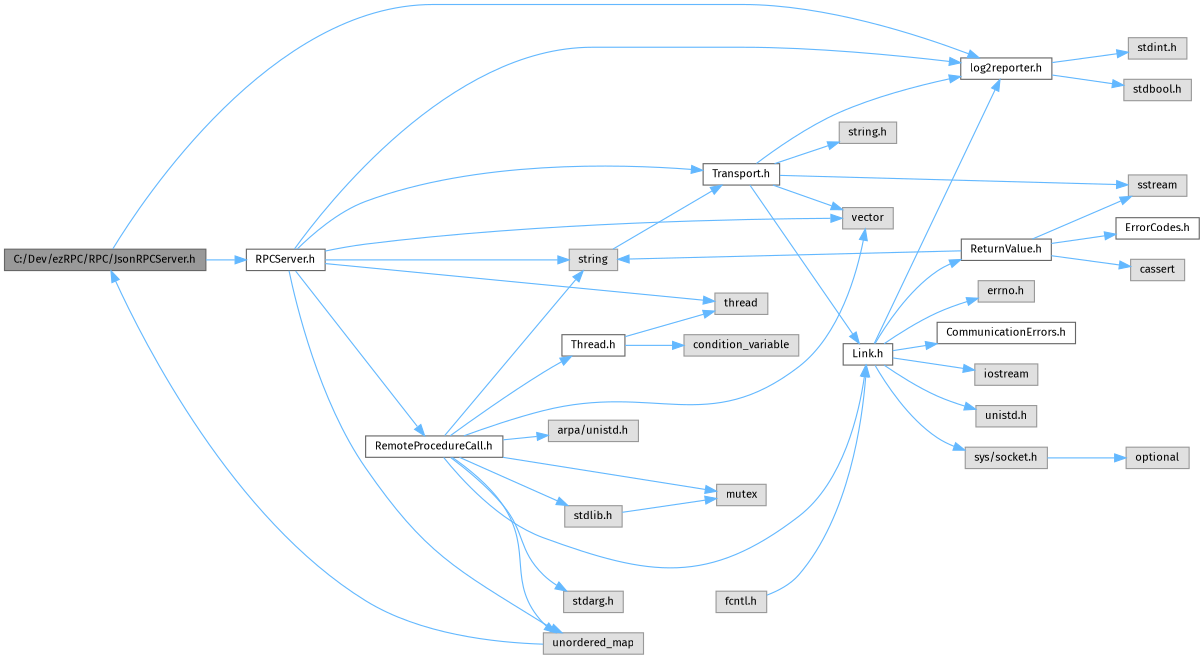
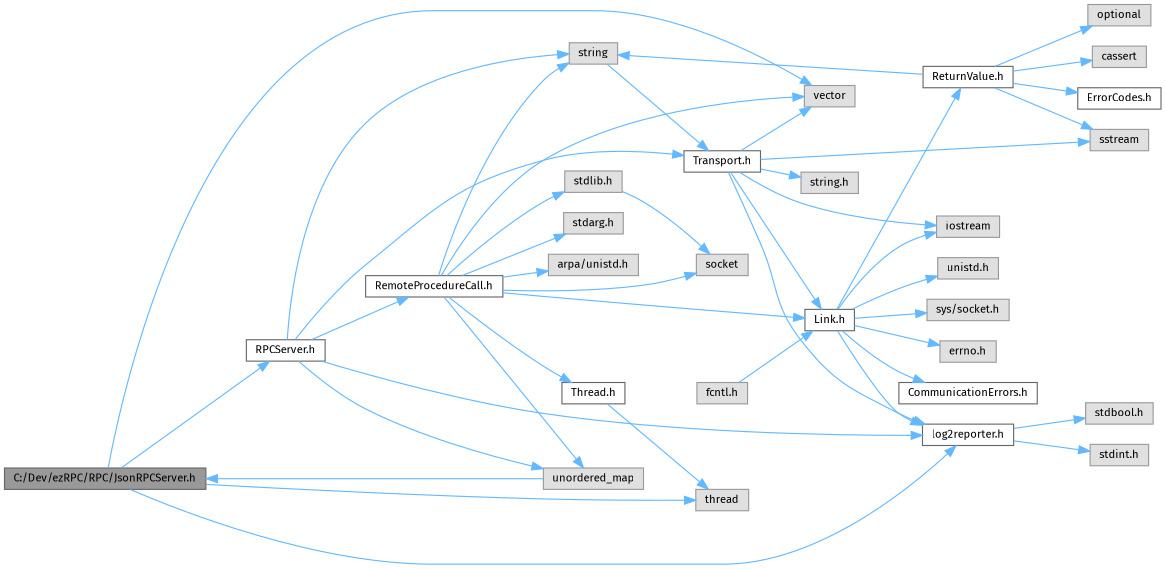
none -> (829, 211)
(577, 226) -> (330, 43)
(514, 282) -> (445, 496)
(741, 345) -> none
(1081, 458) -> (1038, 48)
(741, 495) -> (722, 265)
